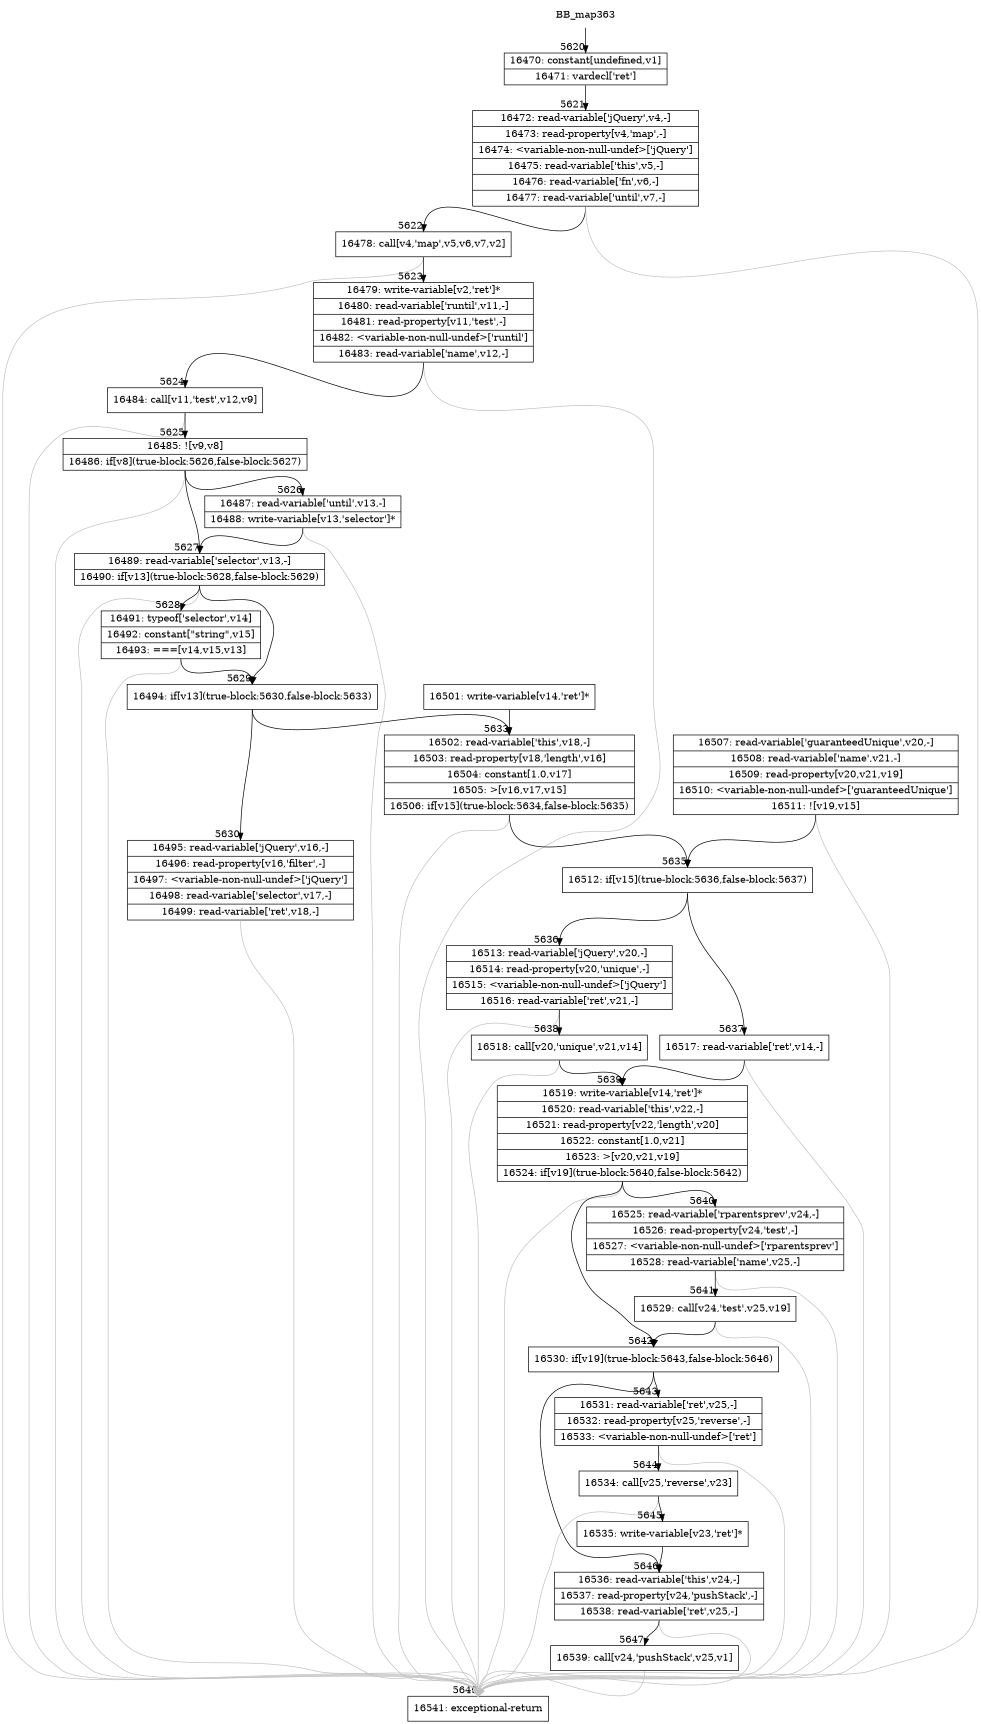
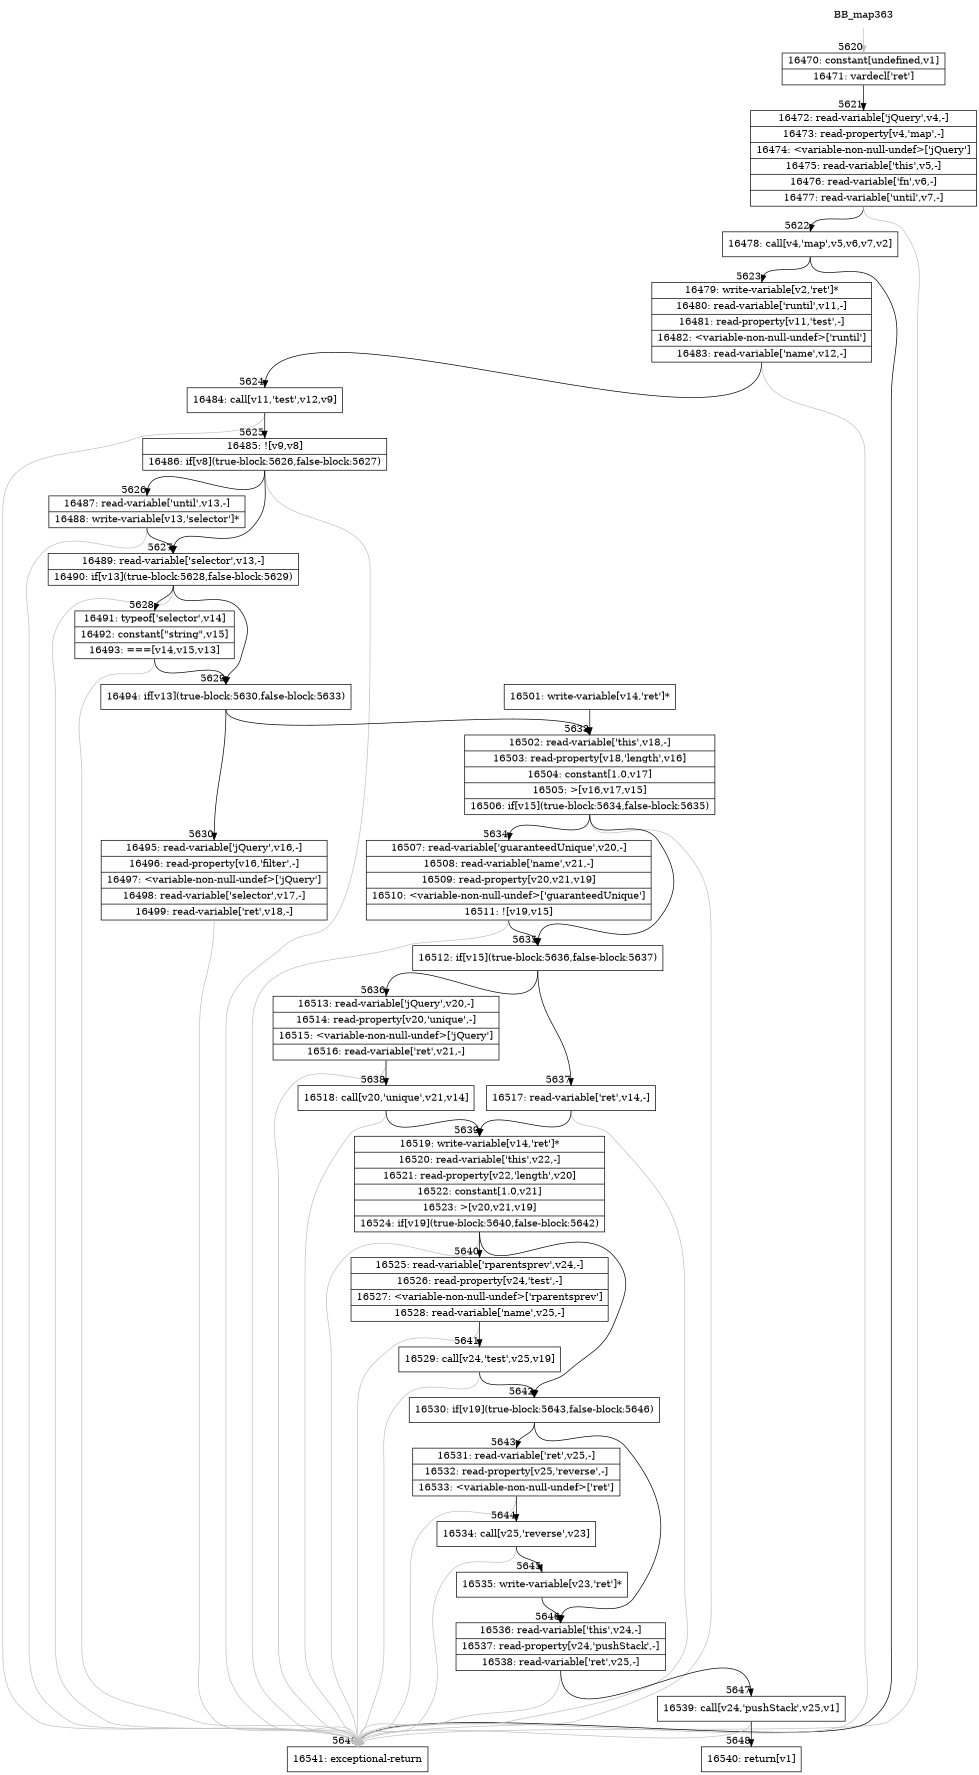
(586, 37) -> (864, 37)
none -> (553, 828)
(3, 1019) -> (891, 1219)
none -> (751, 1759)
